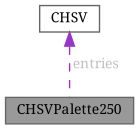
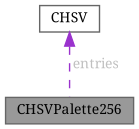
(70, 111) -> (70, 111)
